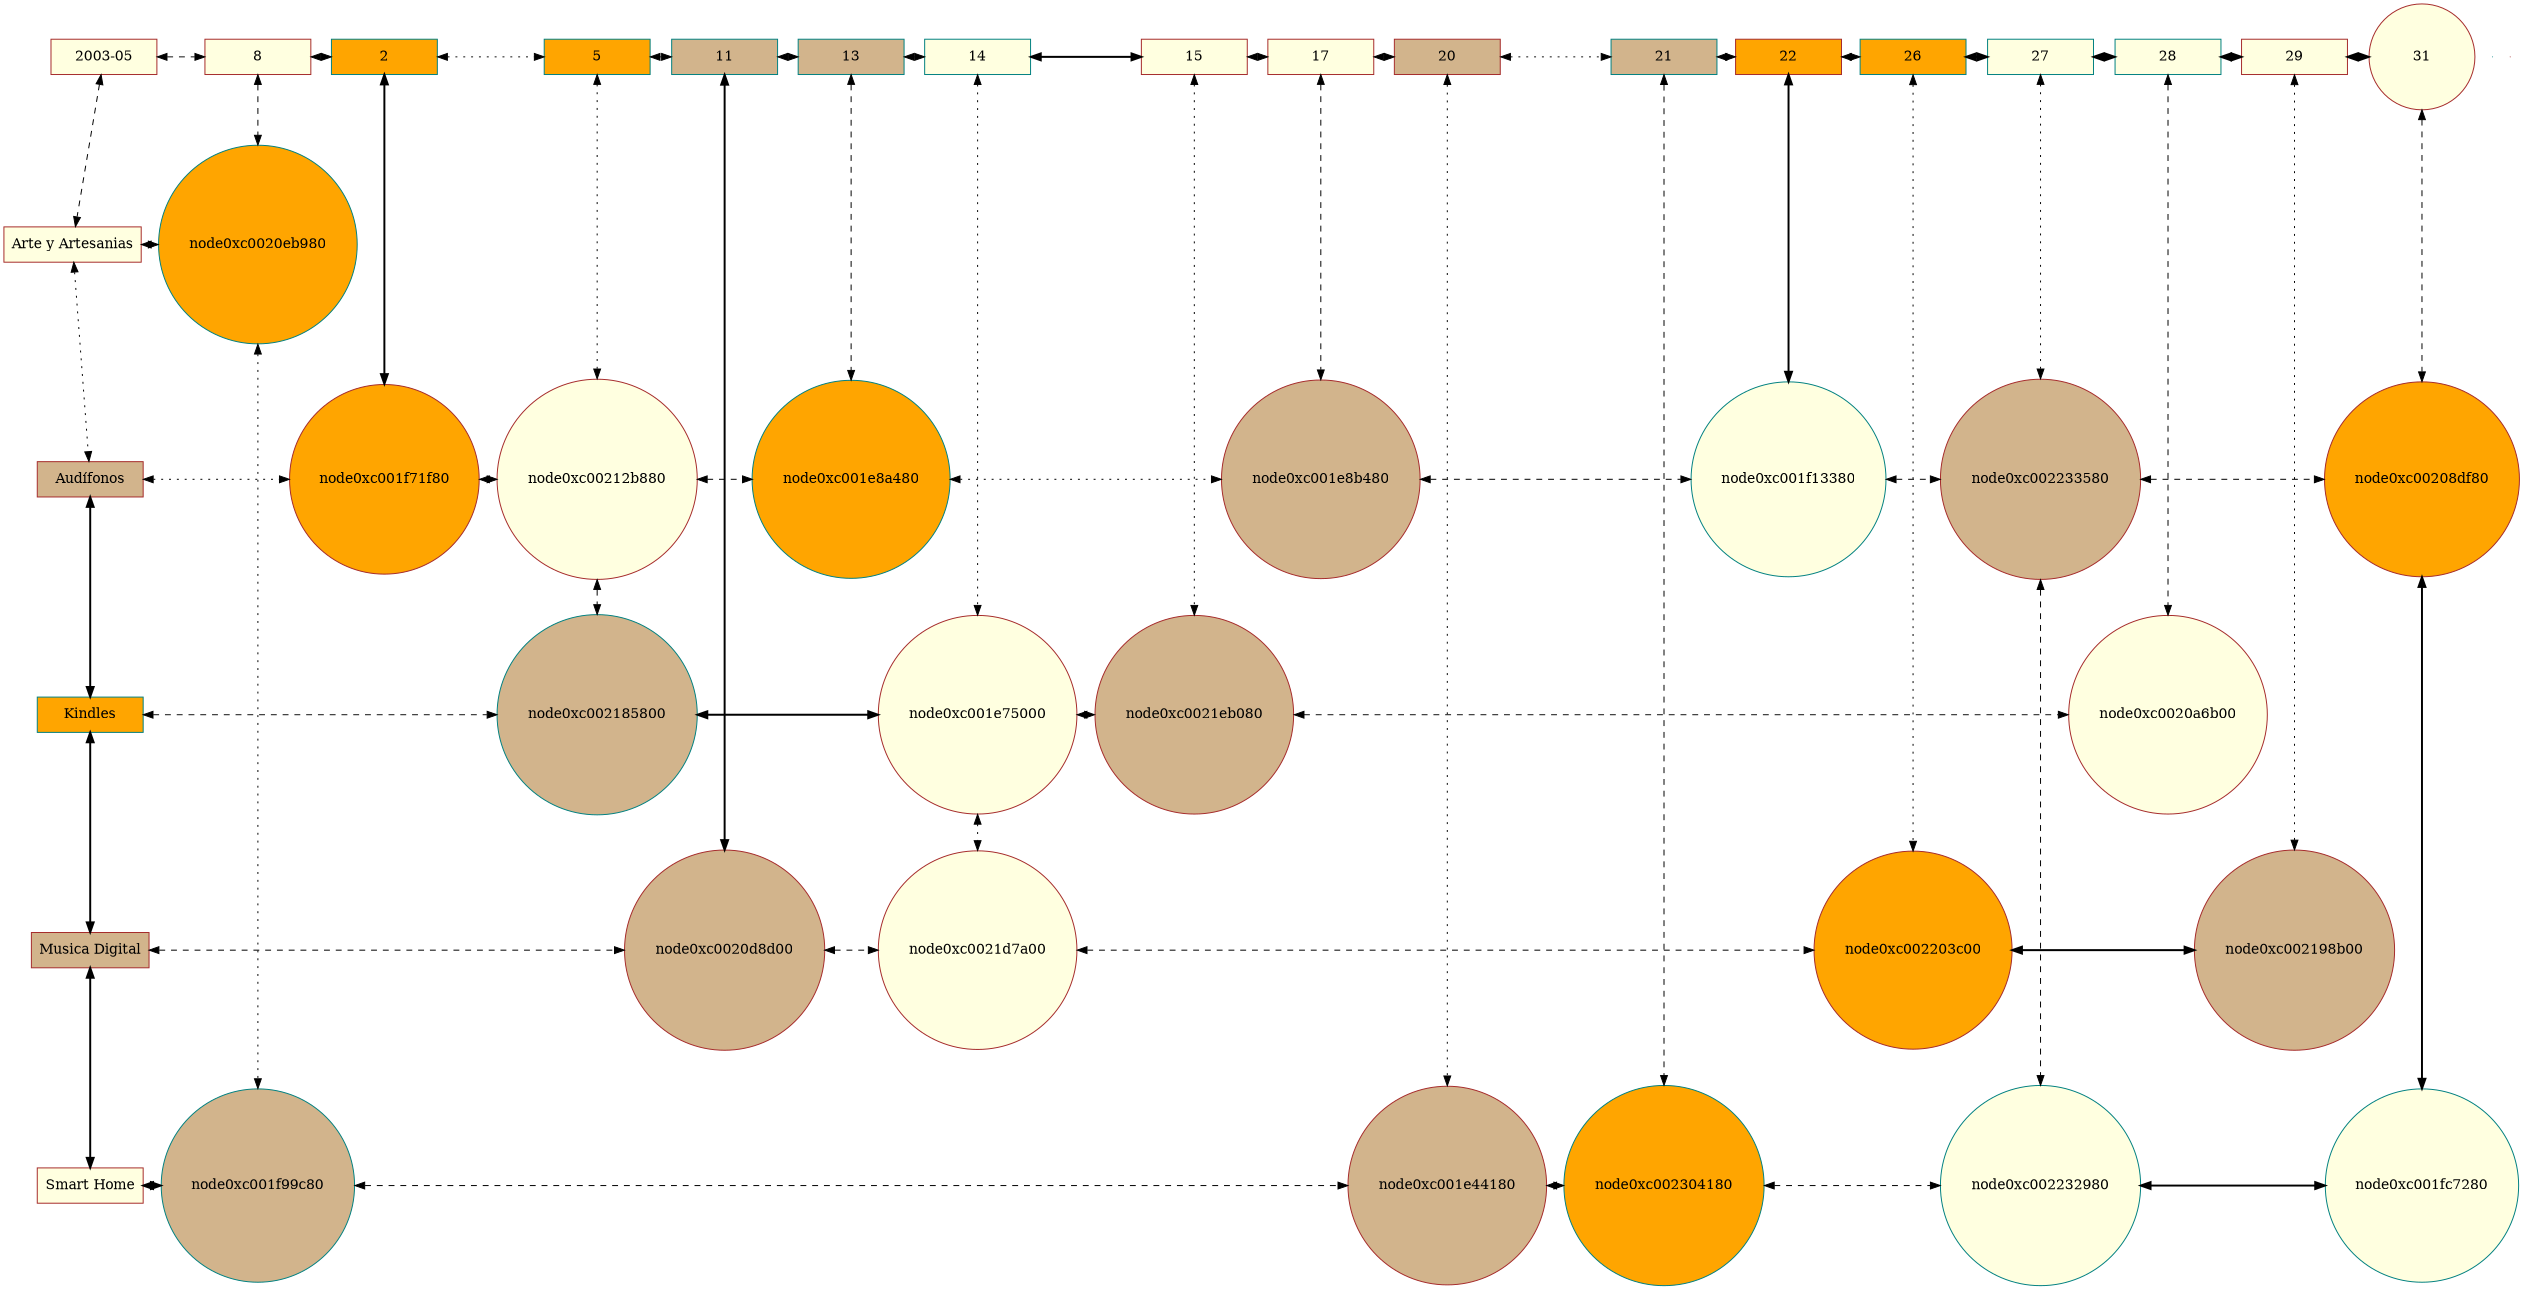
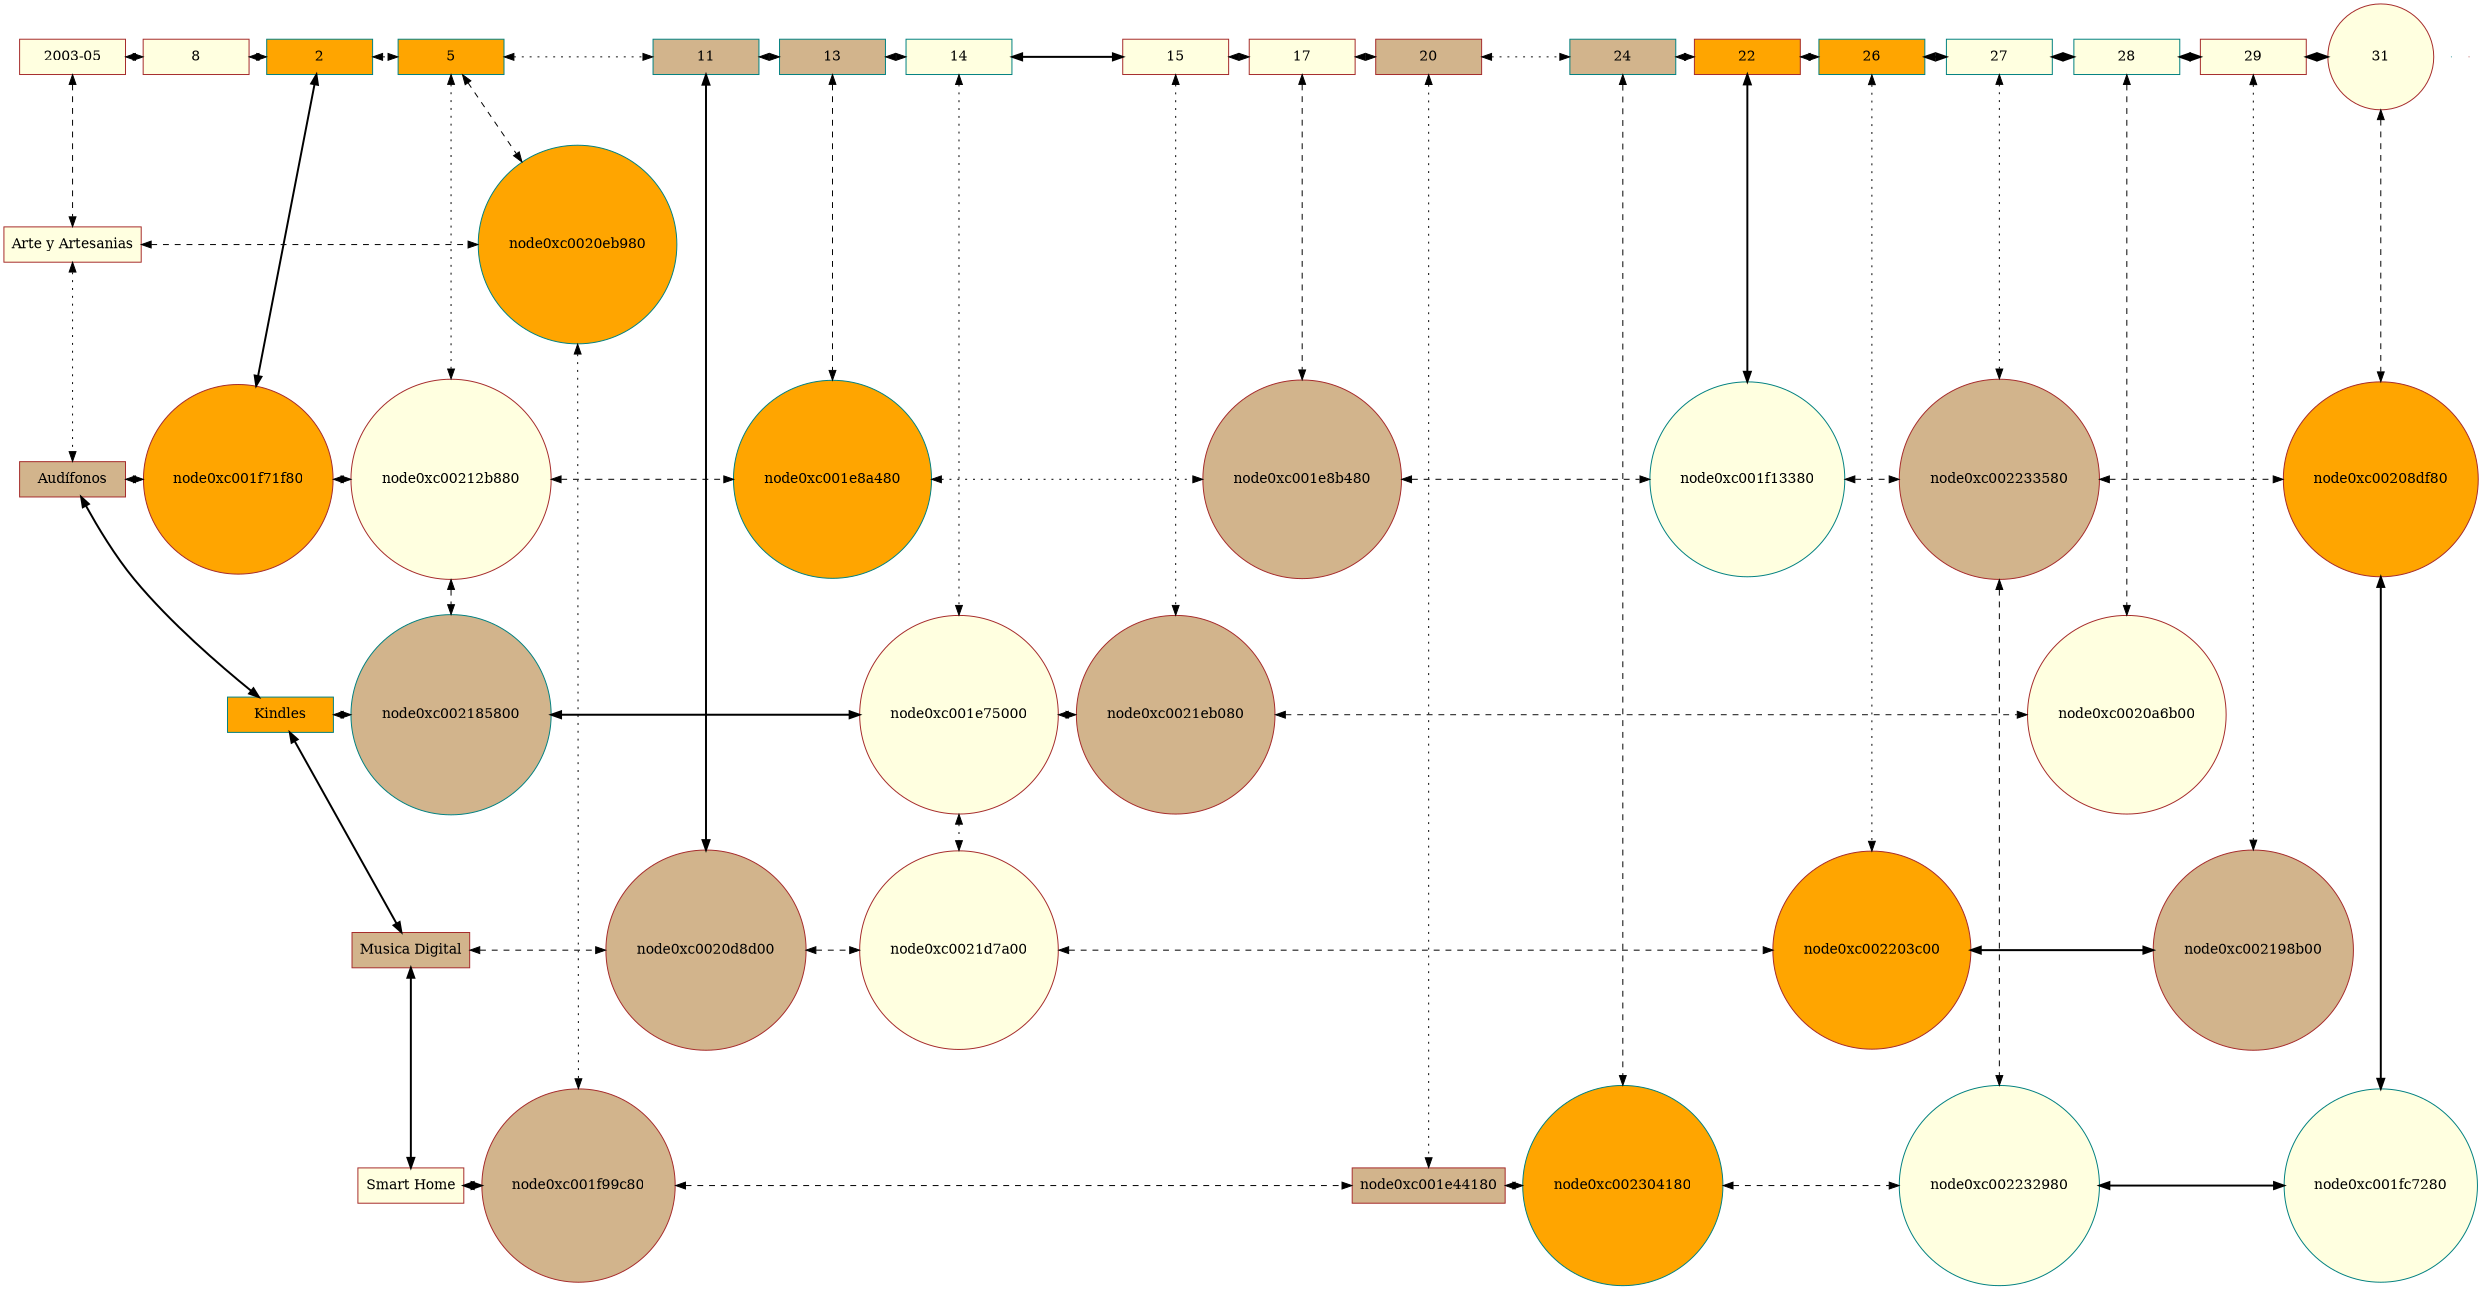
(1664, 57) -> (1623, 57)
(258, 110) -> (492, 118)
(258, 1186) -> (579, 1186)
(1447, 1186) -> (1429, 1186)
